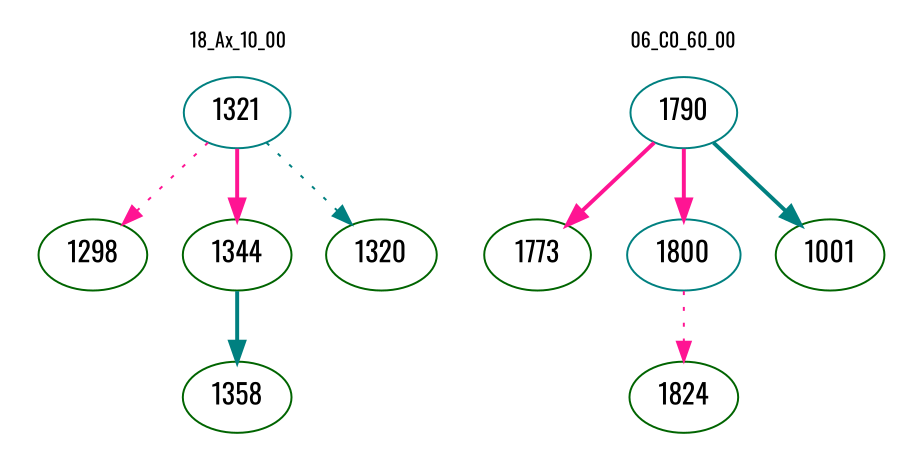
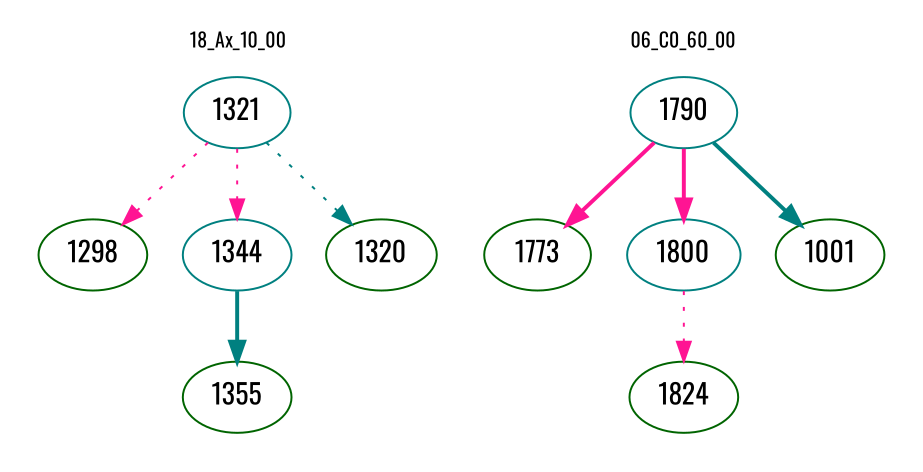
(237, 174) -> (237, 174)
(237, 255) -> (237, 255)
(237, 397) -> (237, 397)
